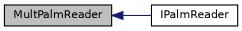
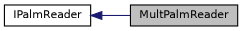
(137, 15) -> (116, 15)
